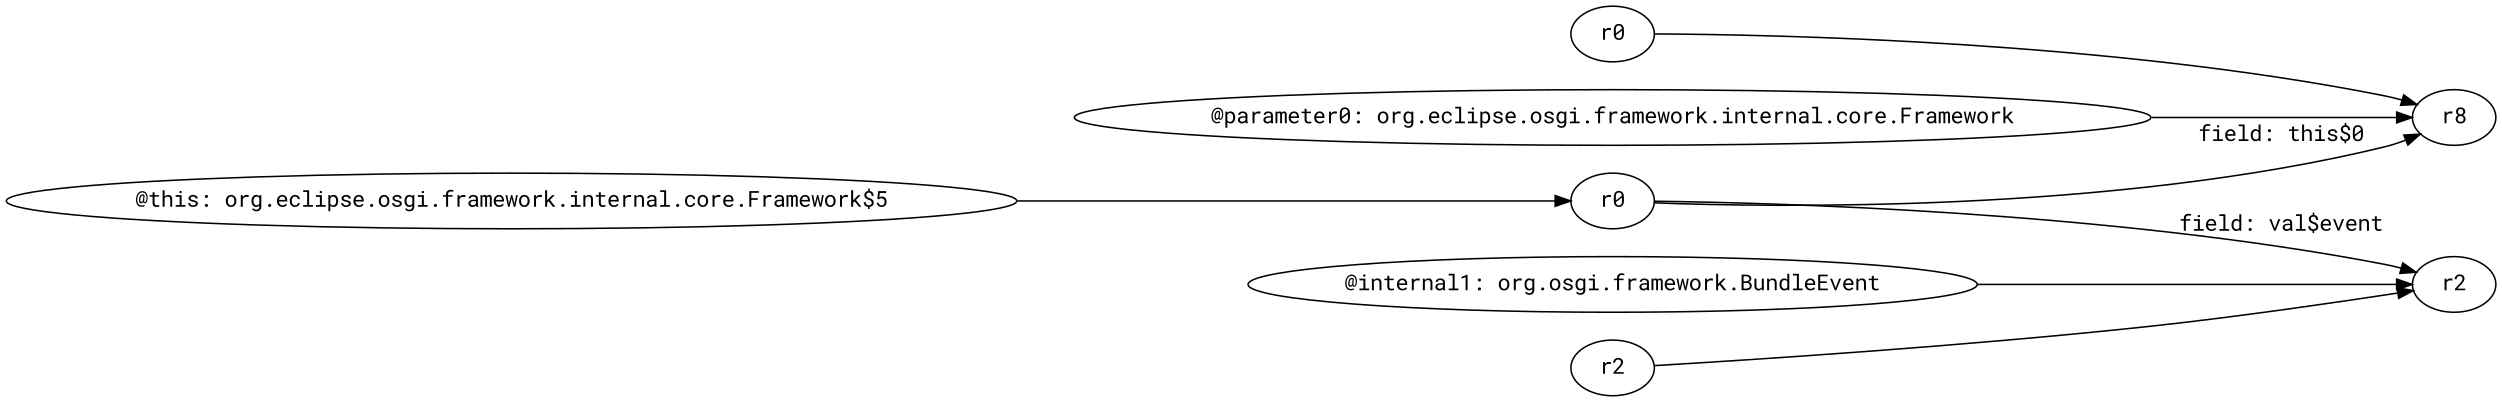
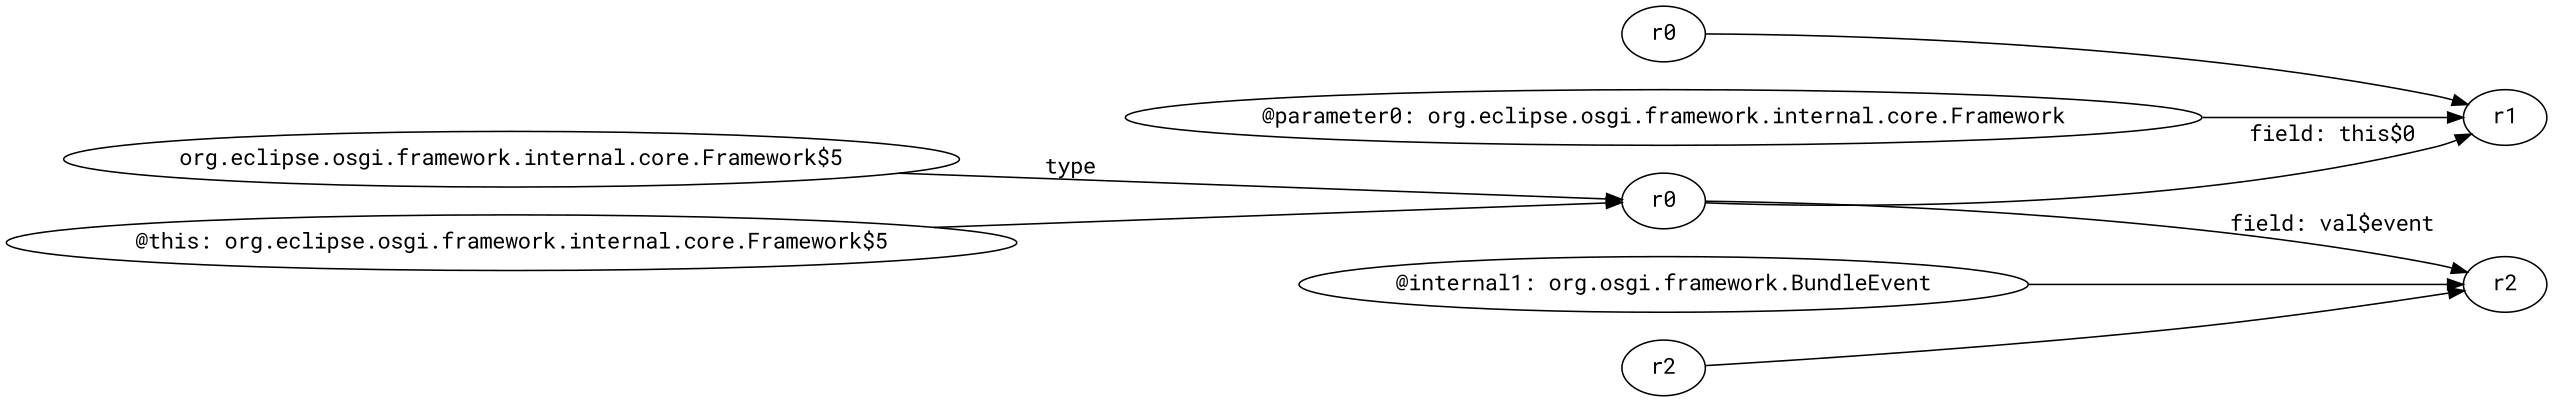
(2454, 117) -> (2505, 117)
none -> (512, 159)
